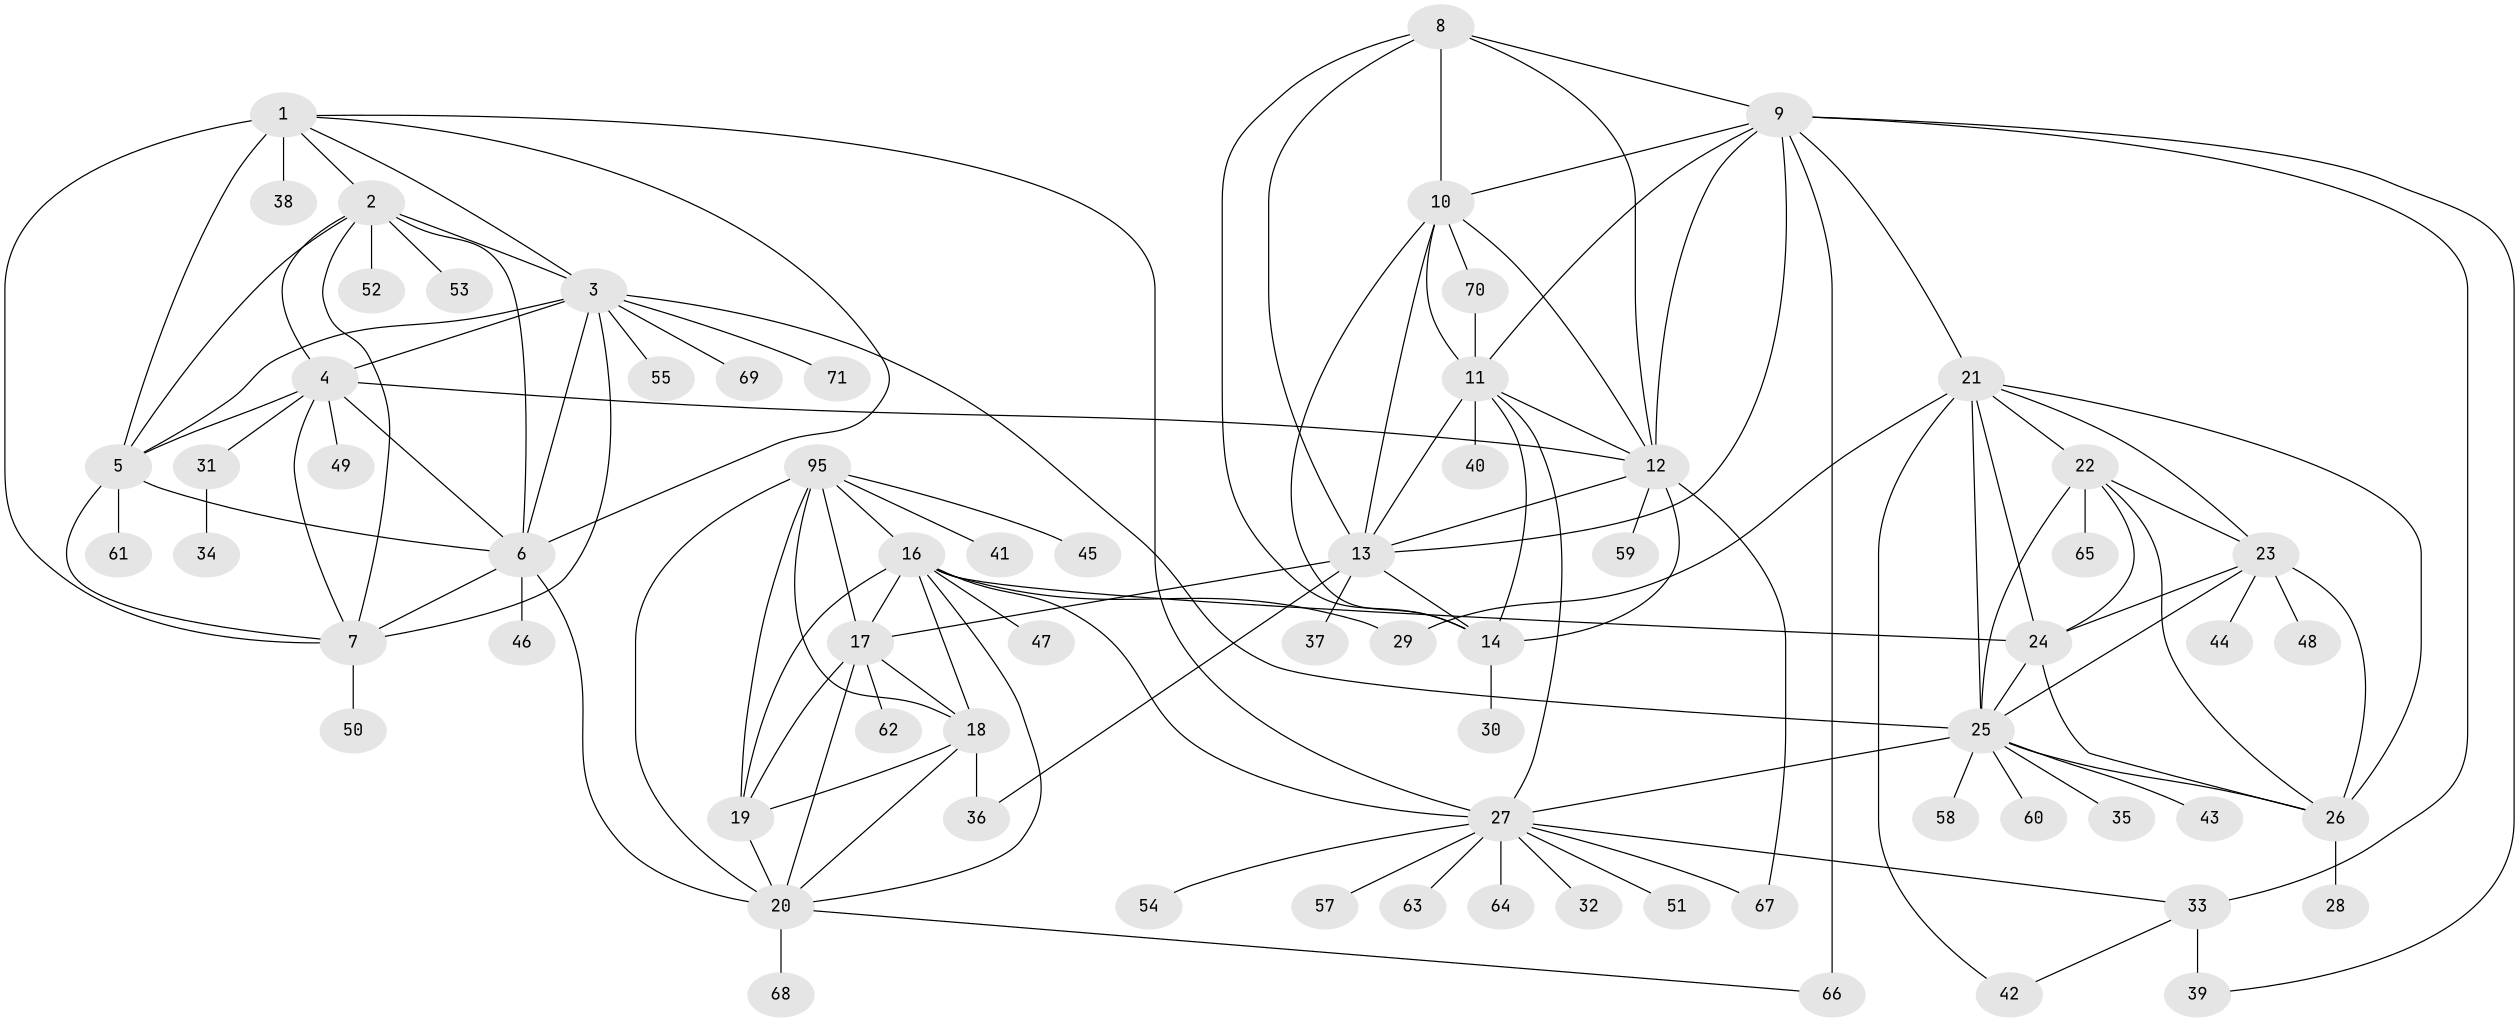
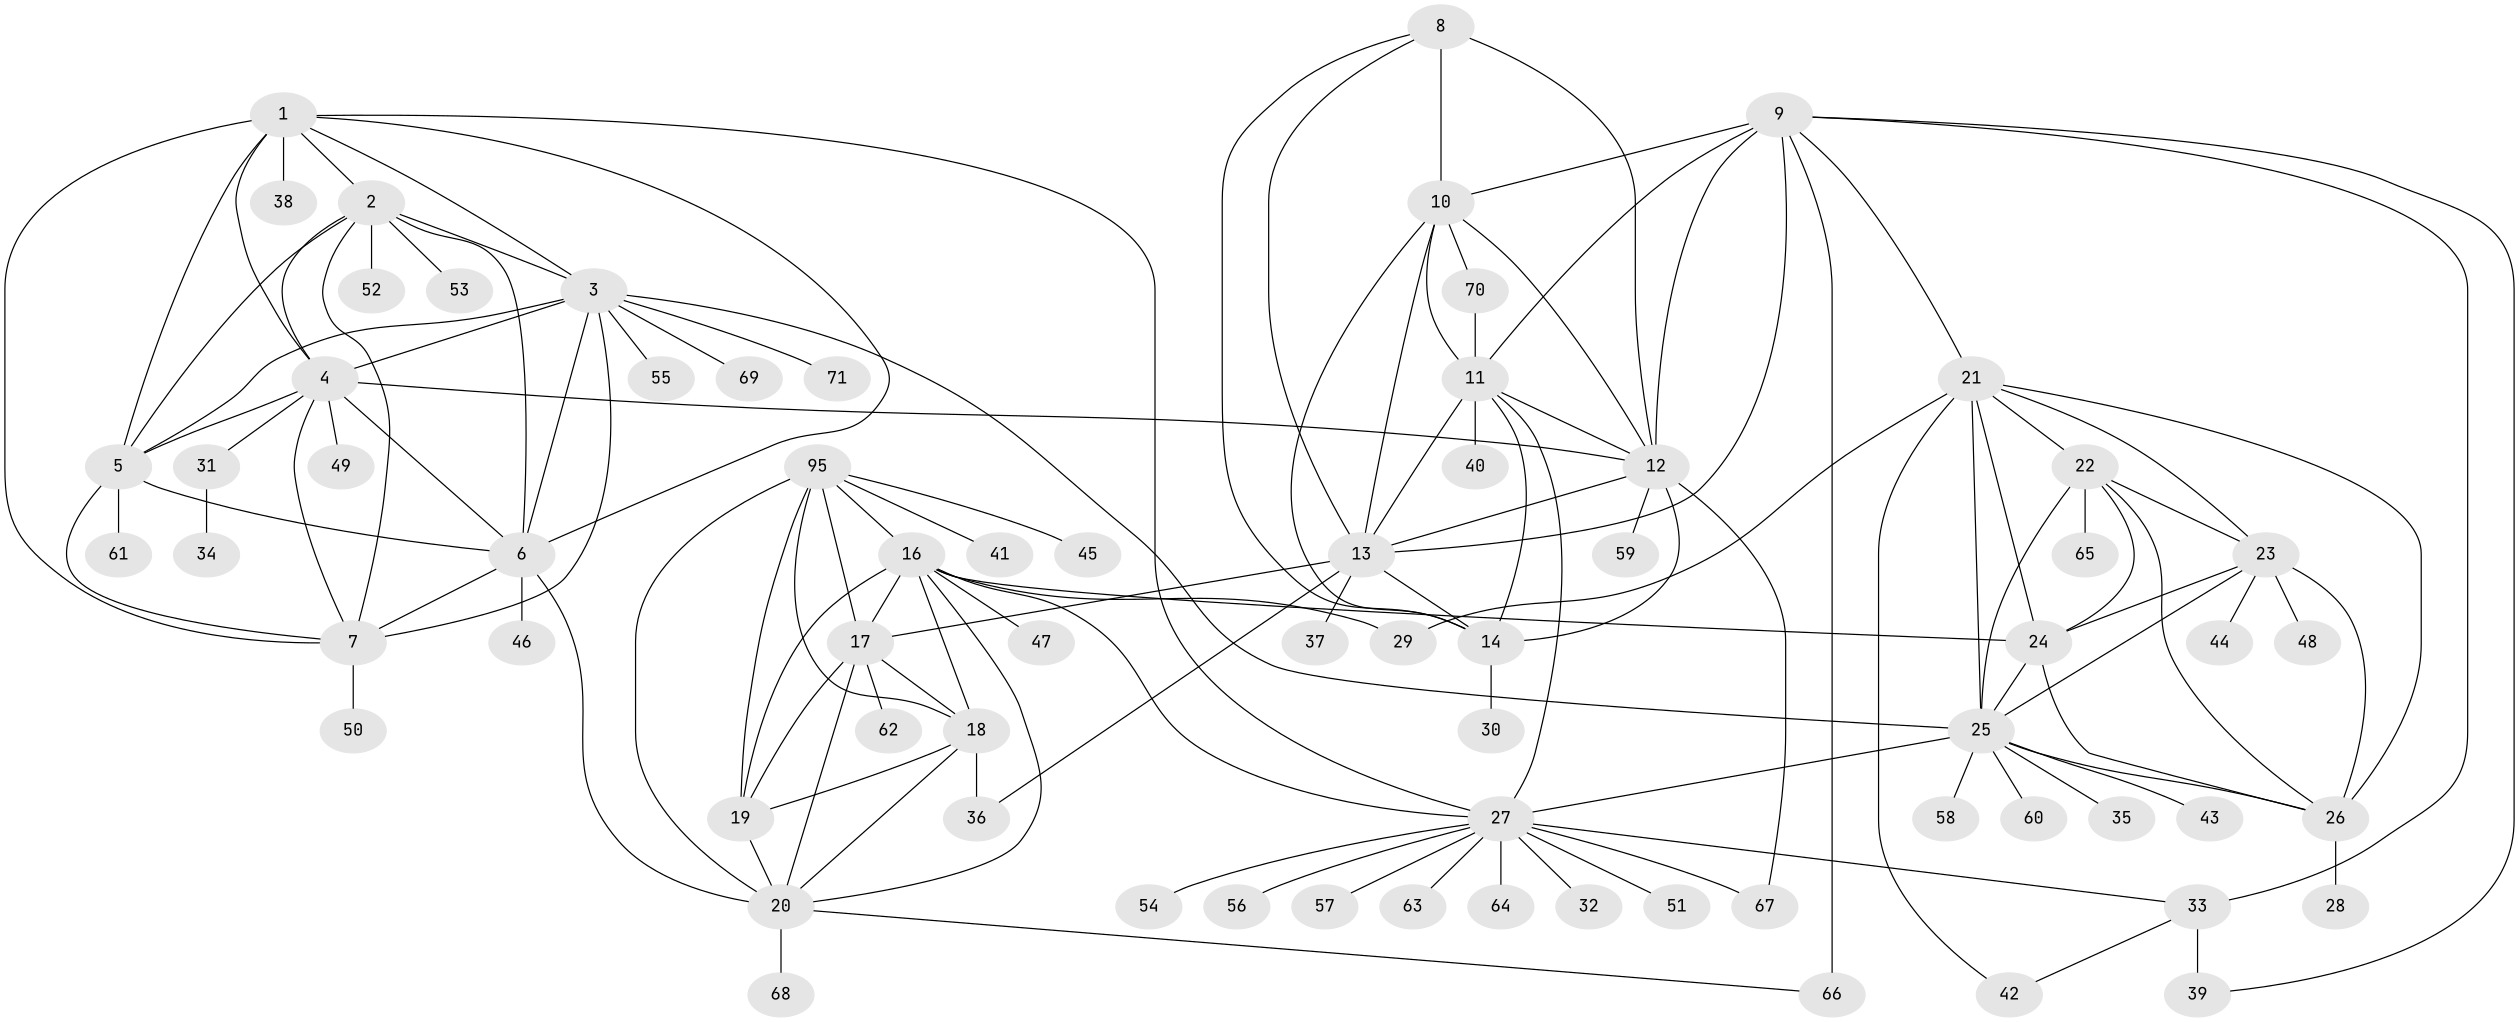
(1610, 71) -> none
none -> (246, 251)
none -> (1237, 907)
